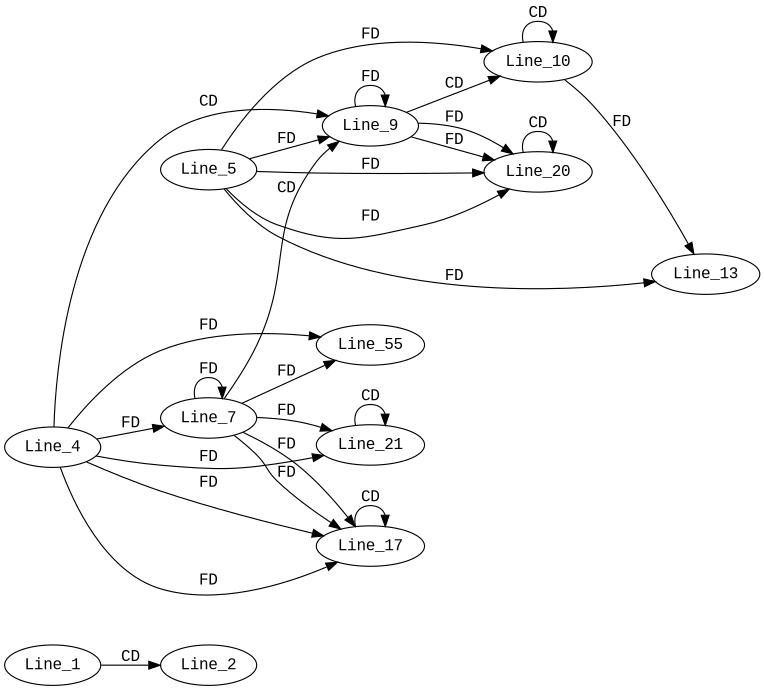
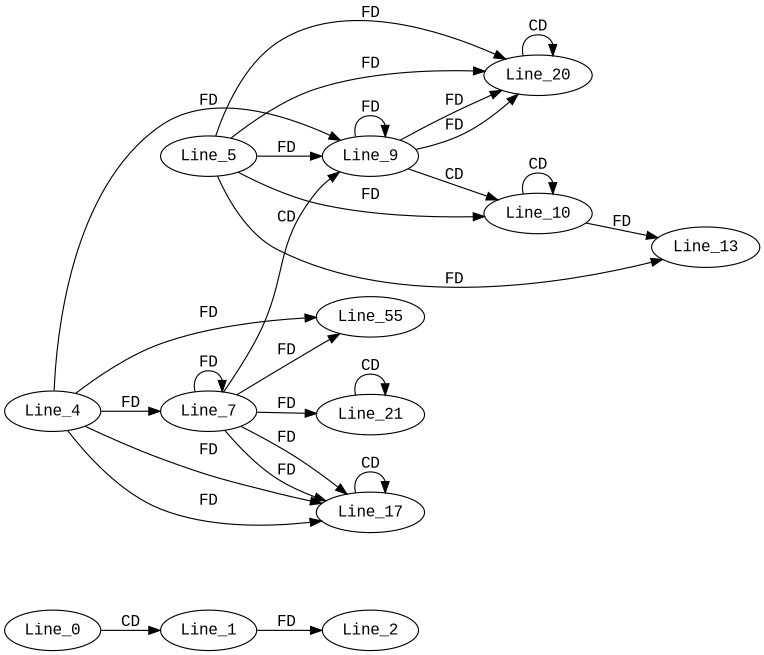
(209, 102) -> (209, 101)
(204, 468) -> none
none -> (53, 630)
(131, 657) -> (287, 622)
